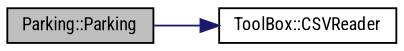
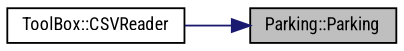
(177, 26) -> (208, 26)
